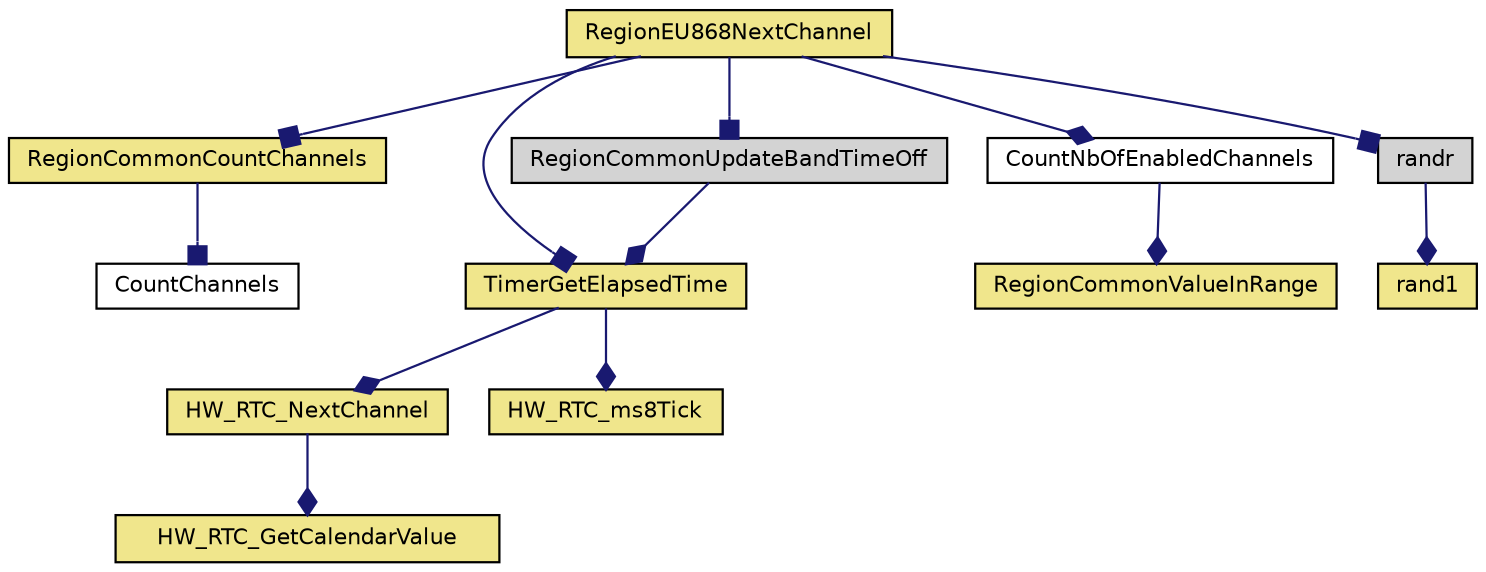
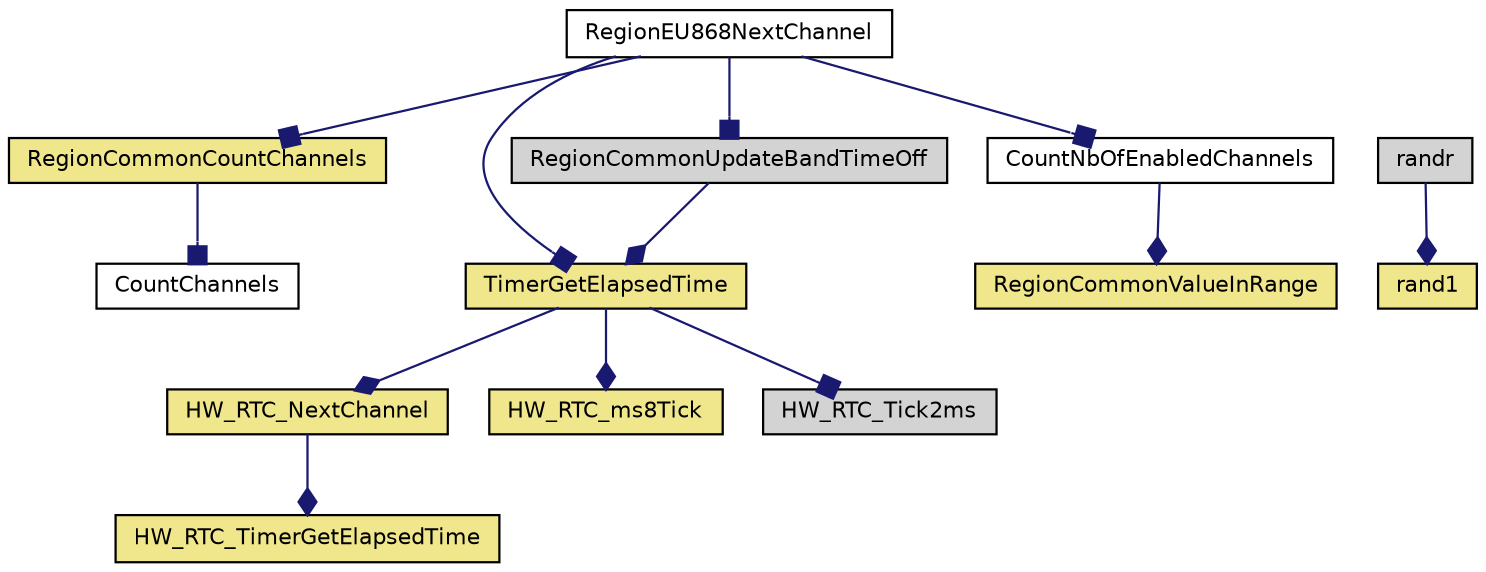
(729, 34) -> (729, 34)
(1120, 93) -> none
(936, 95) -> (936, 95)
none -> (880, 412)
(307, 539) -> (307, 539)
